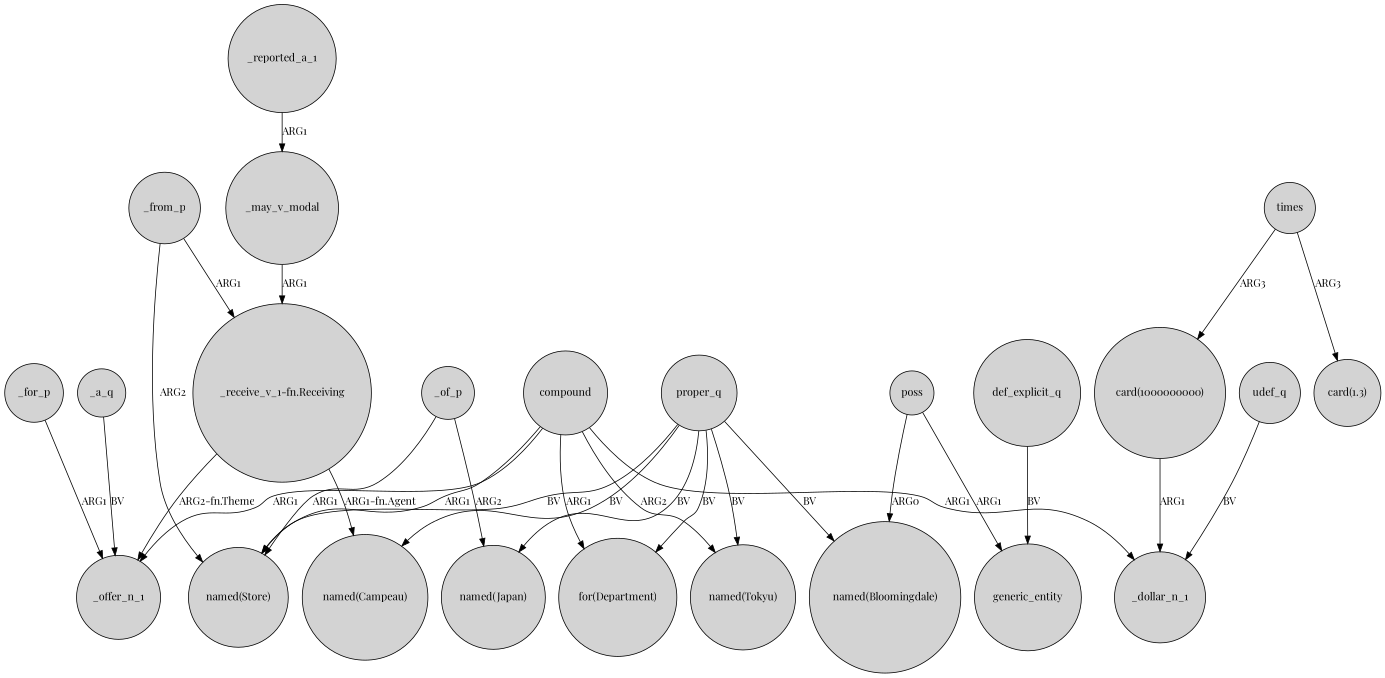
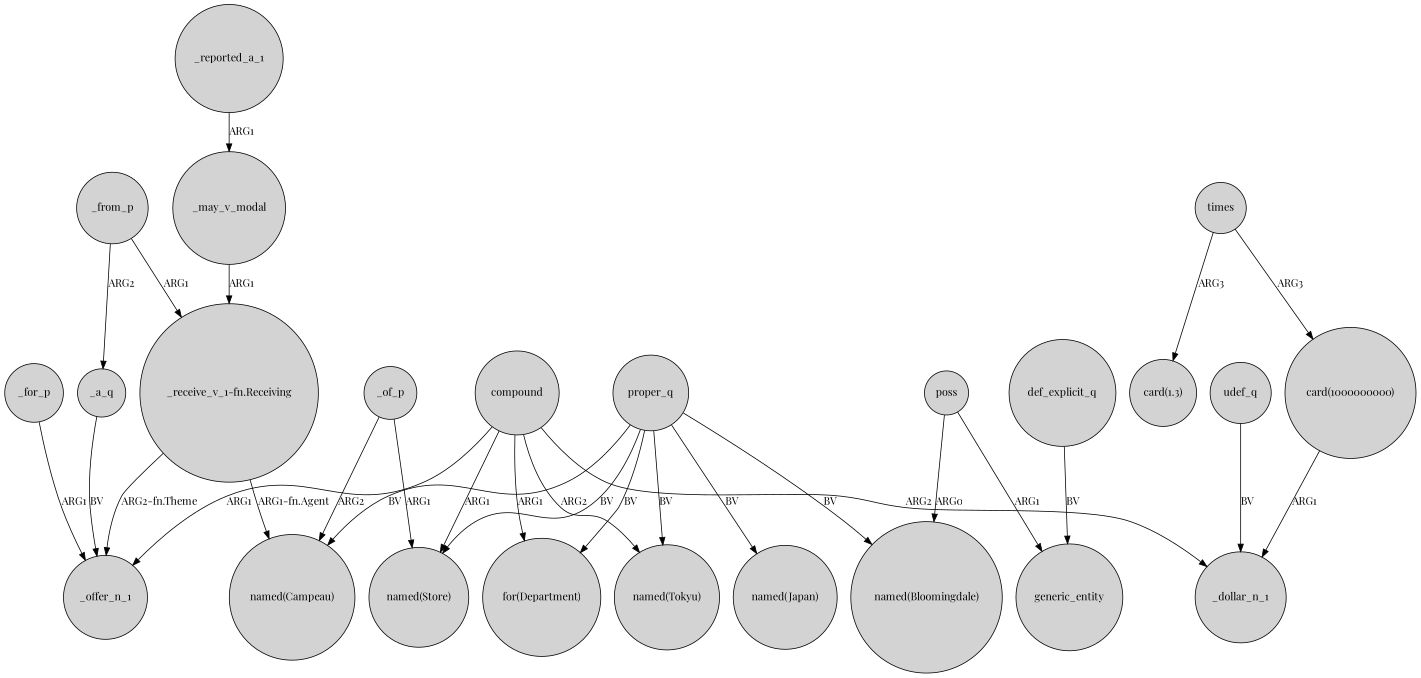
(153, 405) -> (107, 302)
(469, 478) -> (351, 475)
(958, 502) -> (919, 502)
